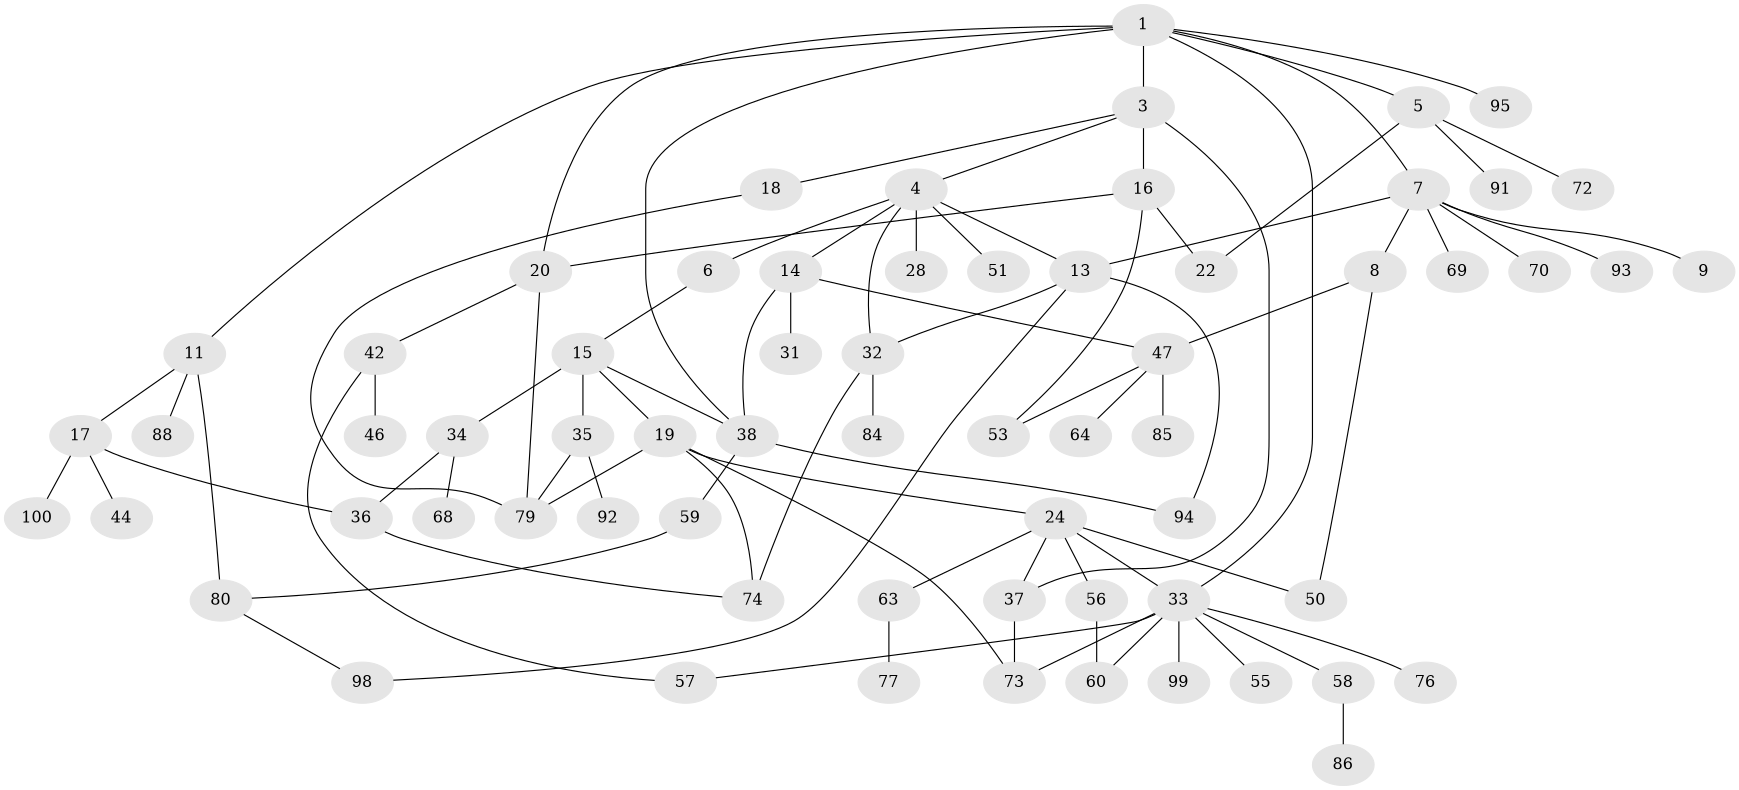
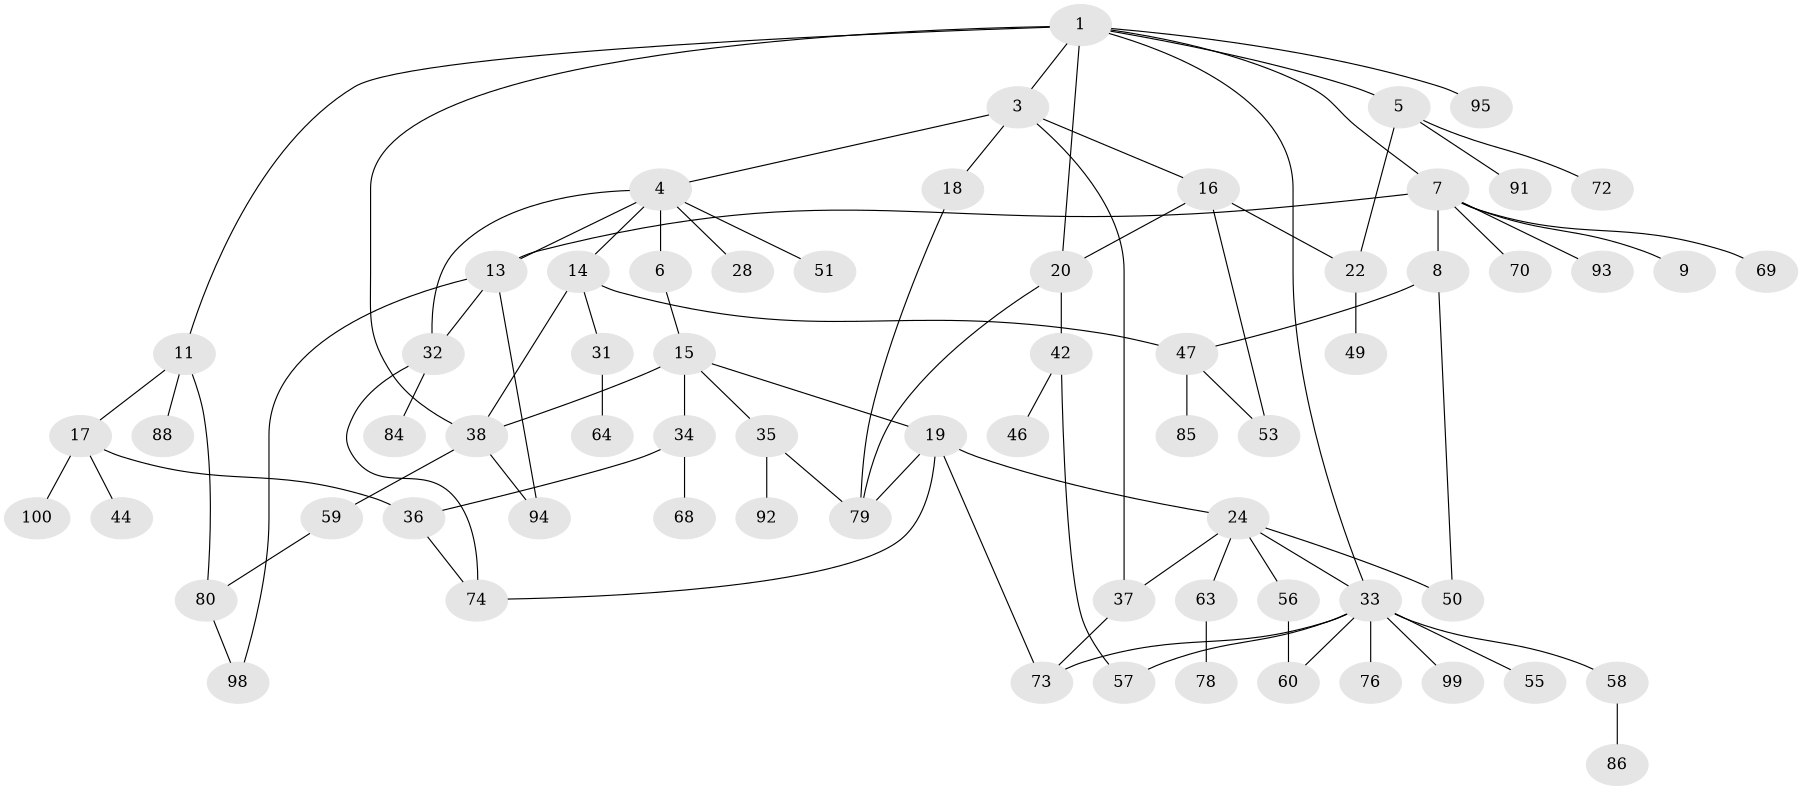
none -> (1356, 354)
(1122, 395) -> (602, 398)
(889, 683) -> (1206, 683)
